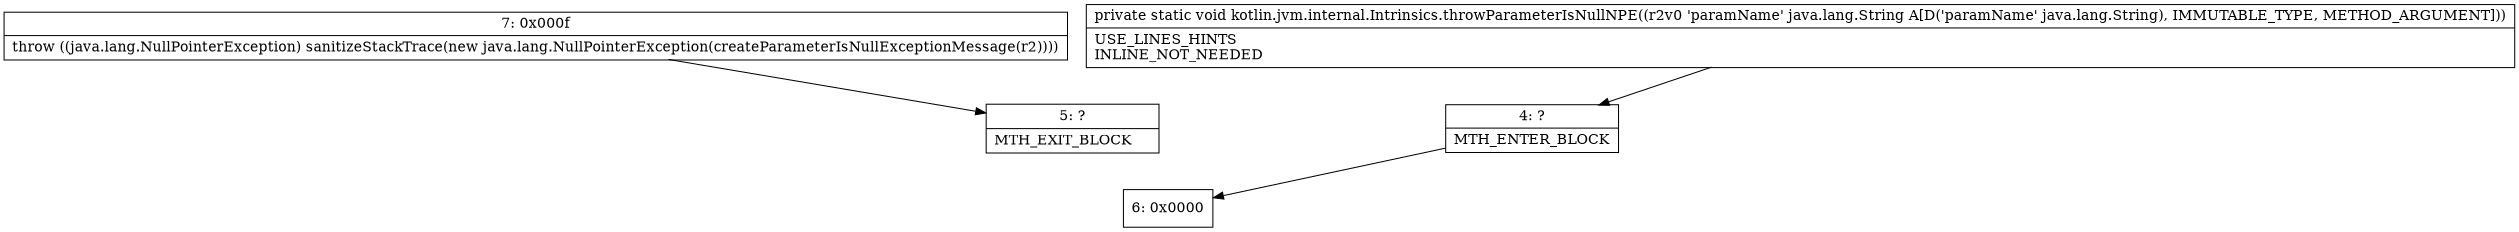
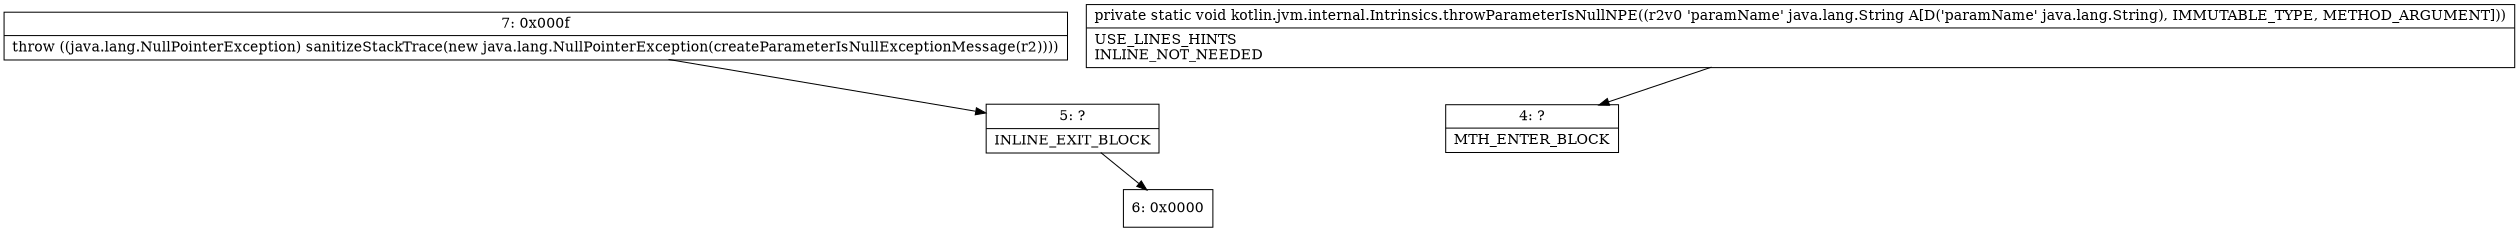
(1063, 140) -> (1073, 140)
(1334, 172) -> (1120, 168)
